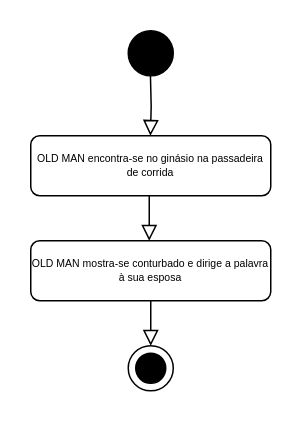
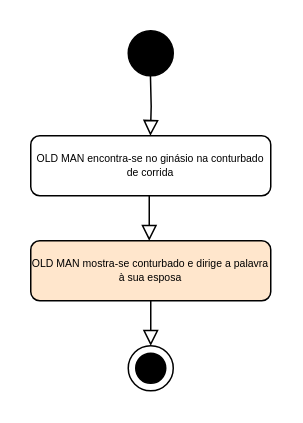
(151, 166) -> (151, 166)
(151, 271) -> (151, 271)
